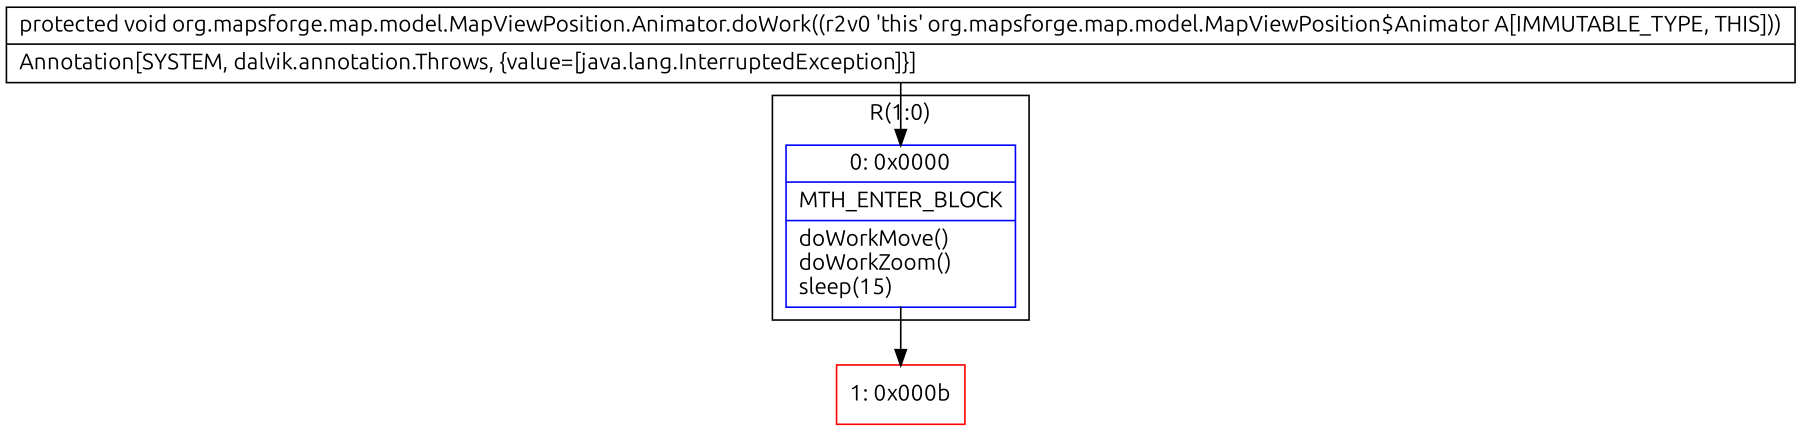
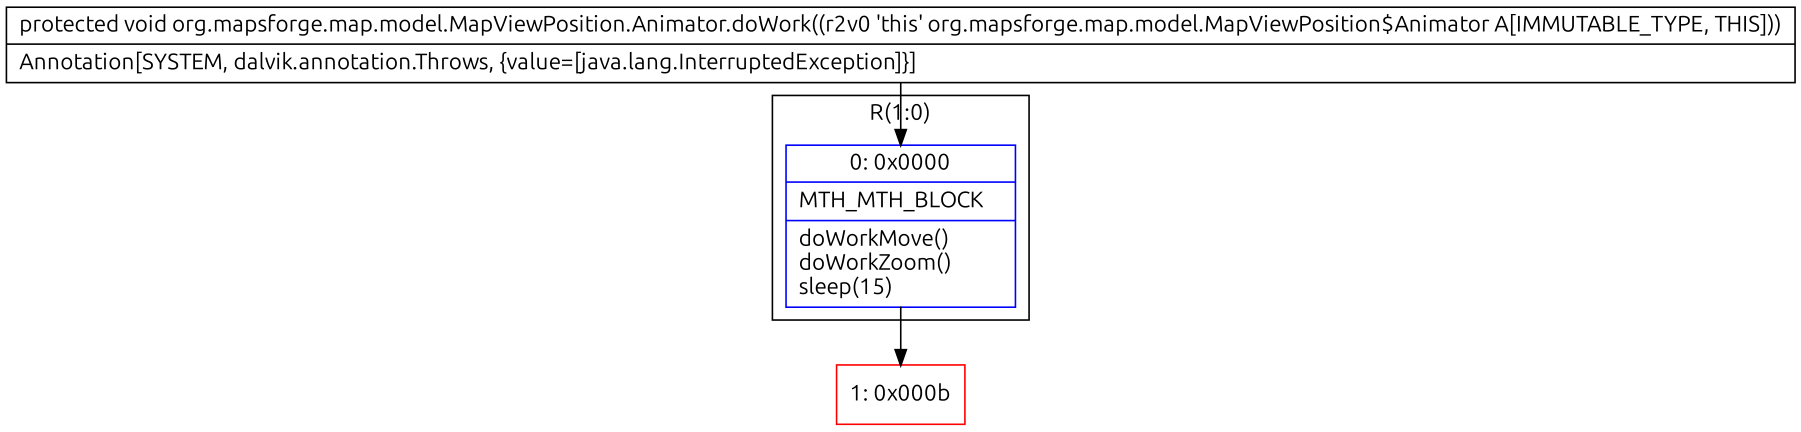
(901, 201) -> (891, 201)
